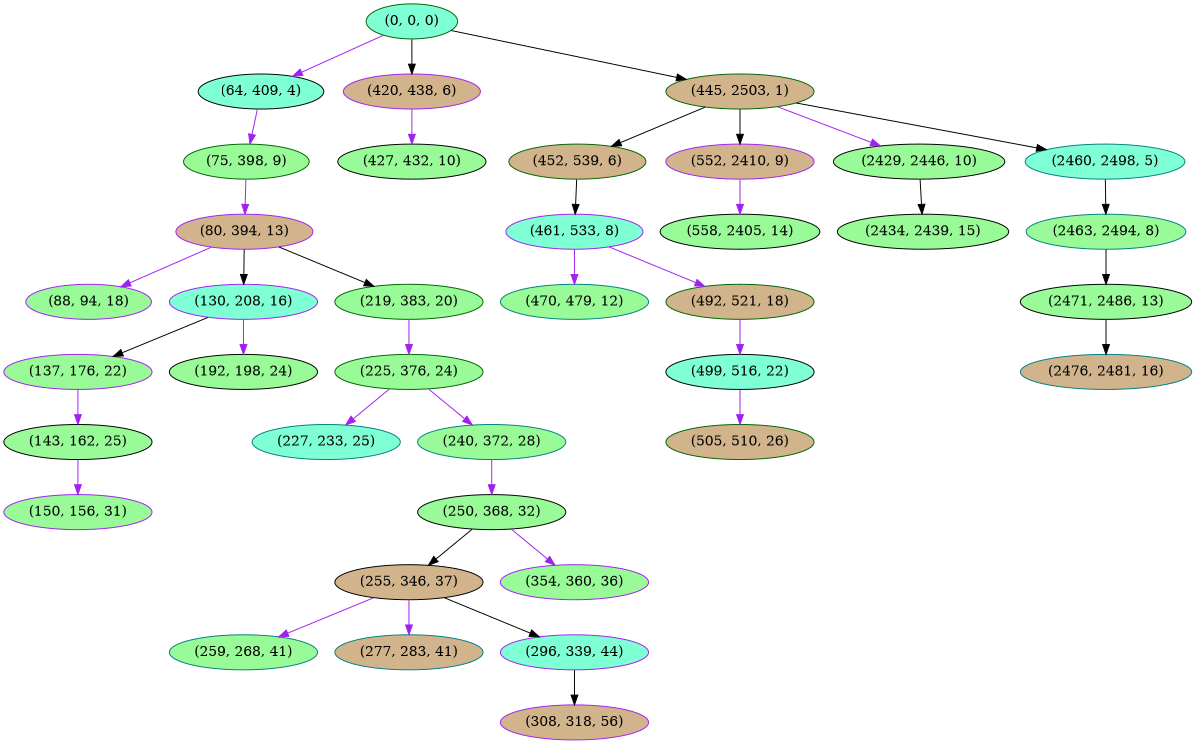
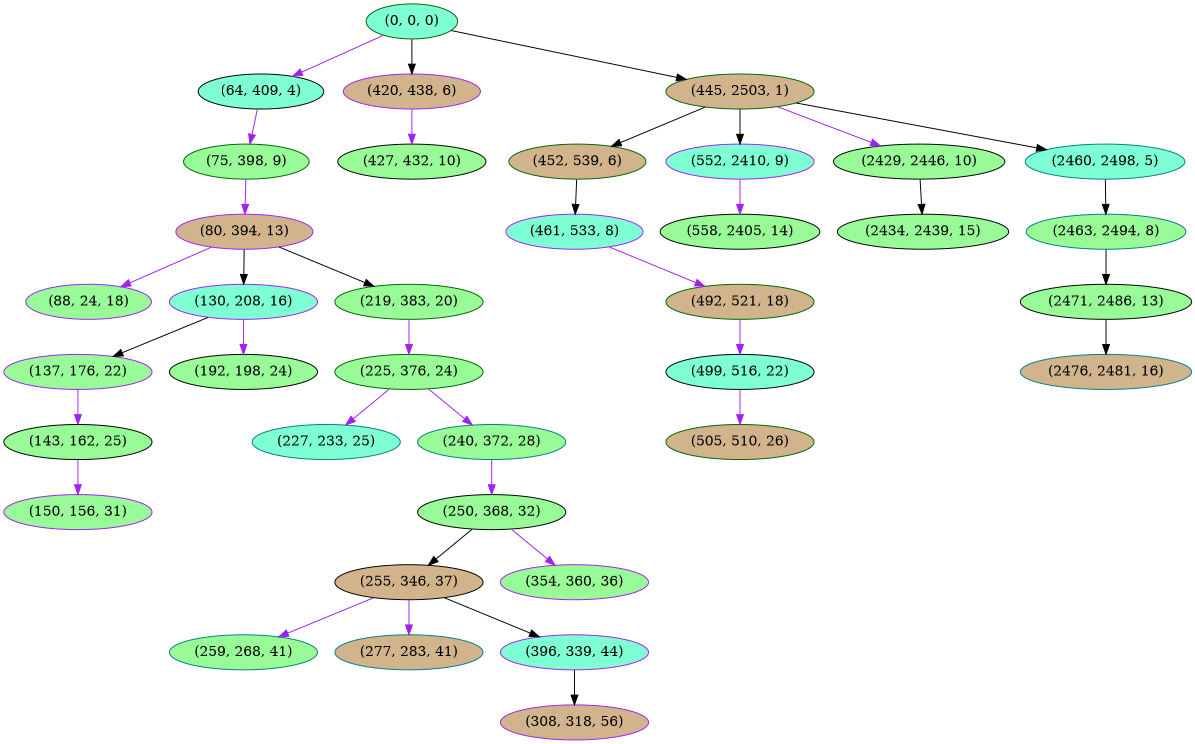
(740, 162) -> (740, 162)
(89, 302) -> (89, 302)
(574, 302) -> none
(574, 652) -> (574, 652)
